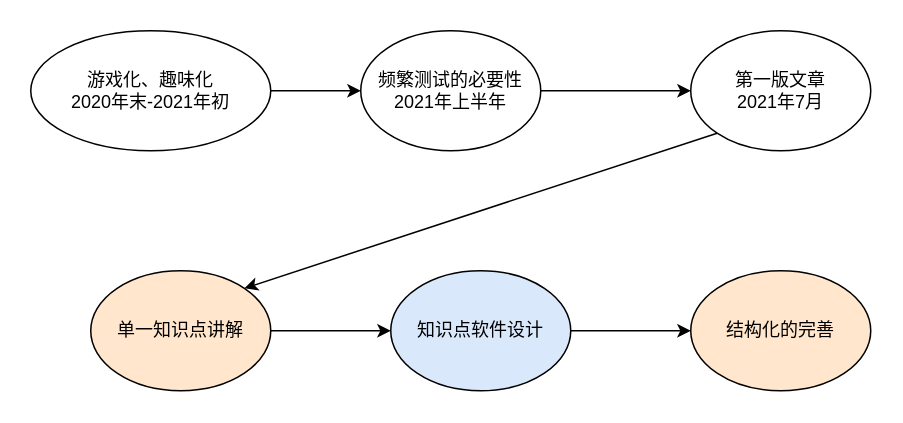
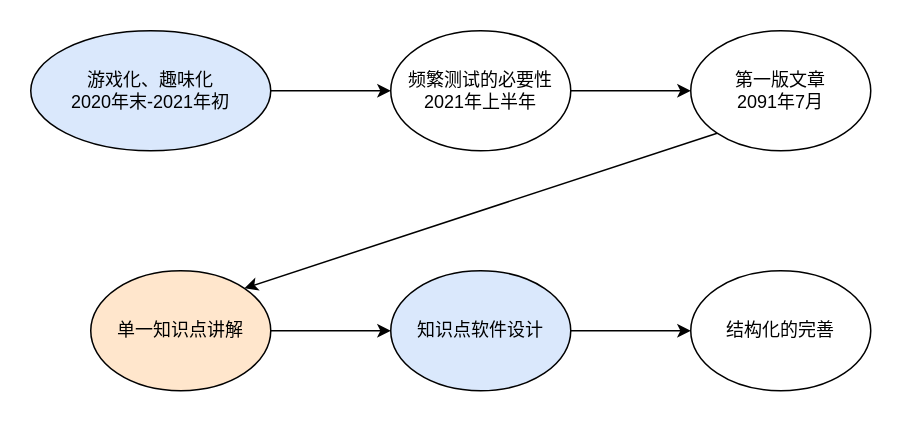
(151, 91) -> (151, 91)
(451, 91) -> (481, 91)
(781, 91) -> (781, 91)
(781, 331) -> (781, 331)
